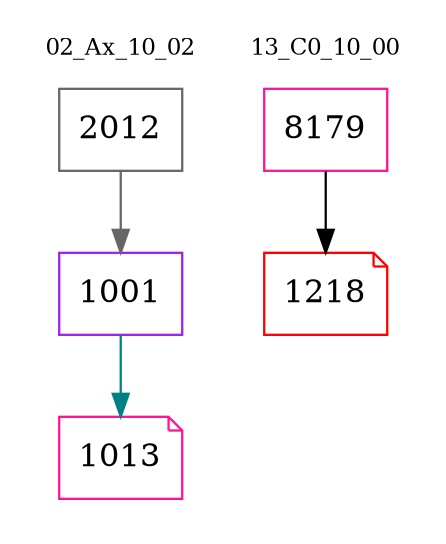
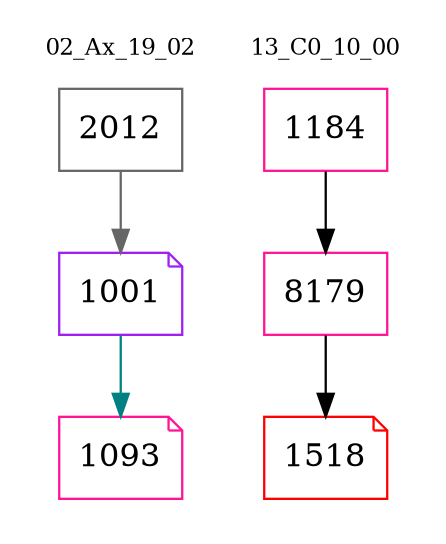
(121, 49) -> (121, 49)
none -> (326, 130)
(121, 294) -> (121, 294)
(326, 294) -> (326, 458)
(121, 458) -> (121, 458)
